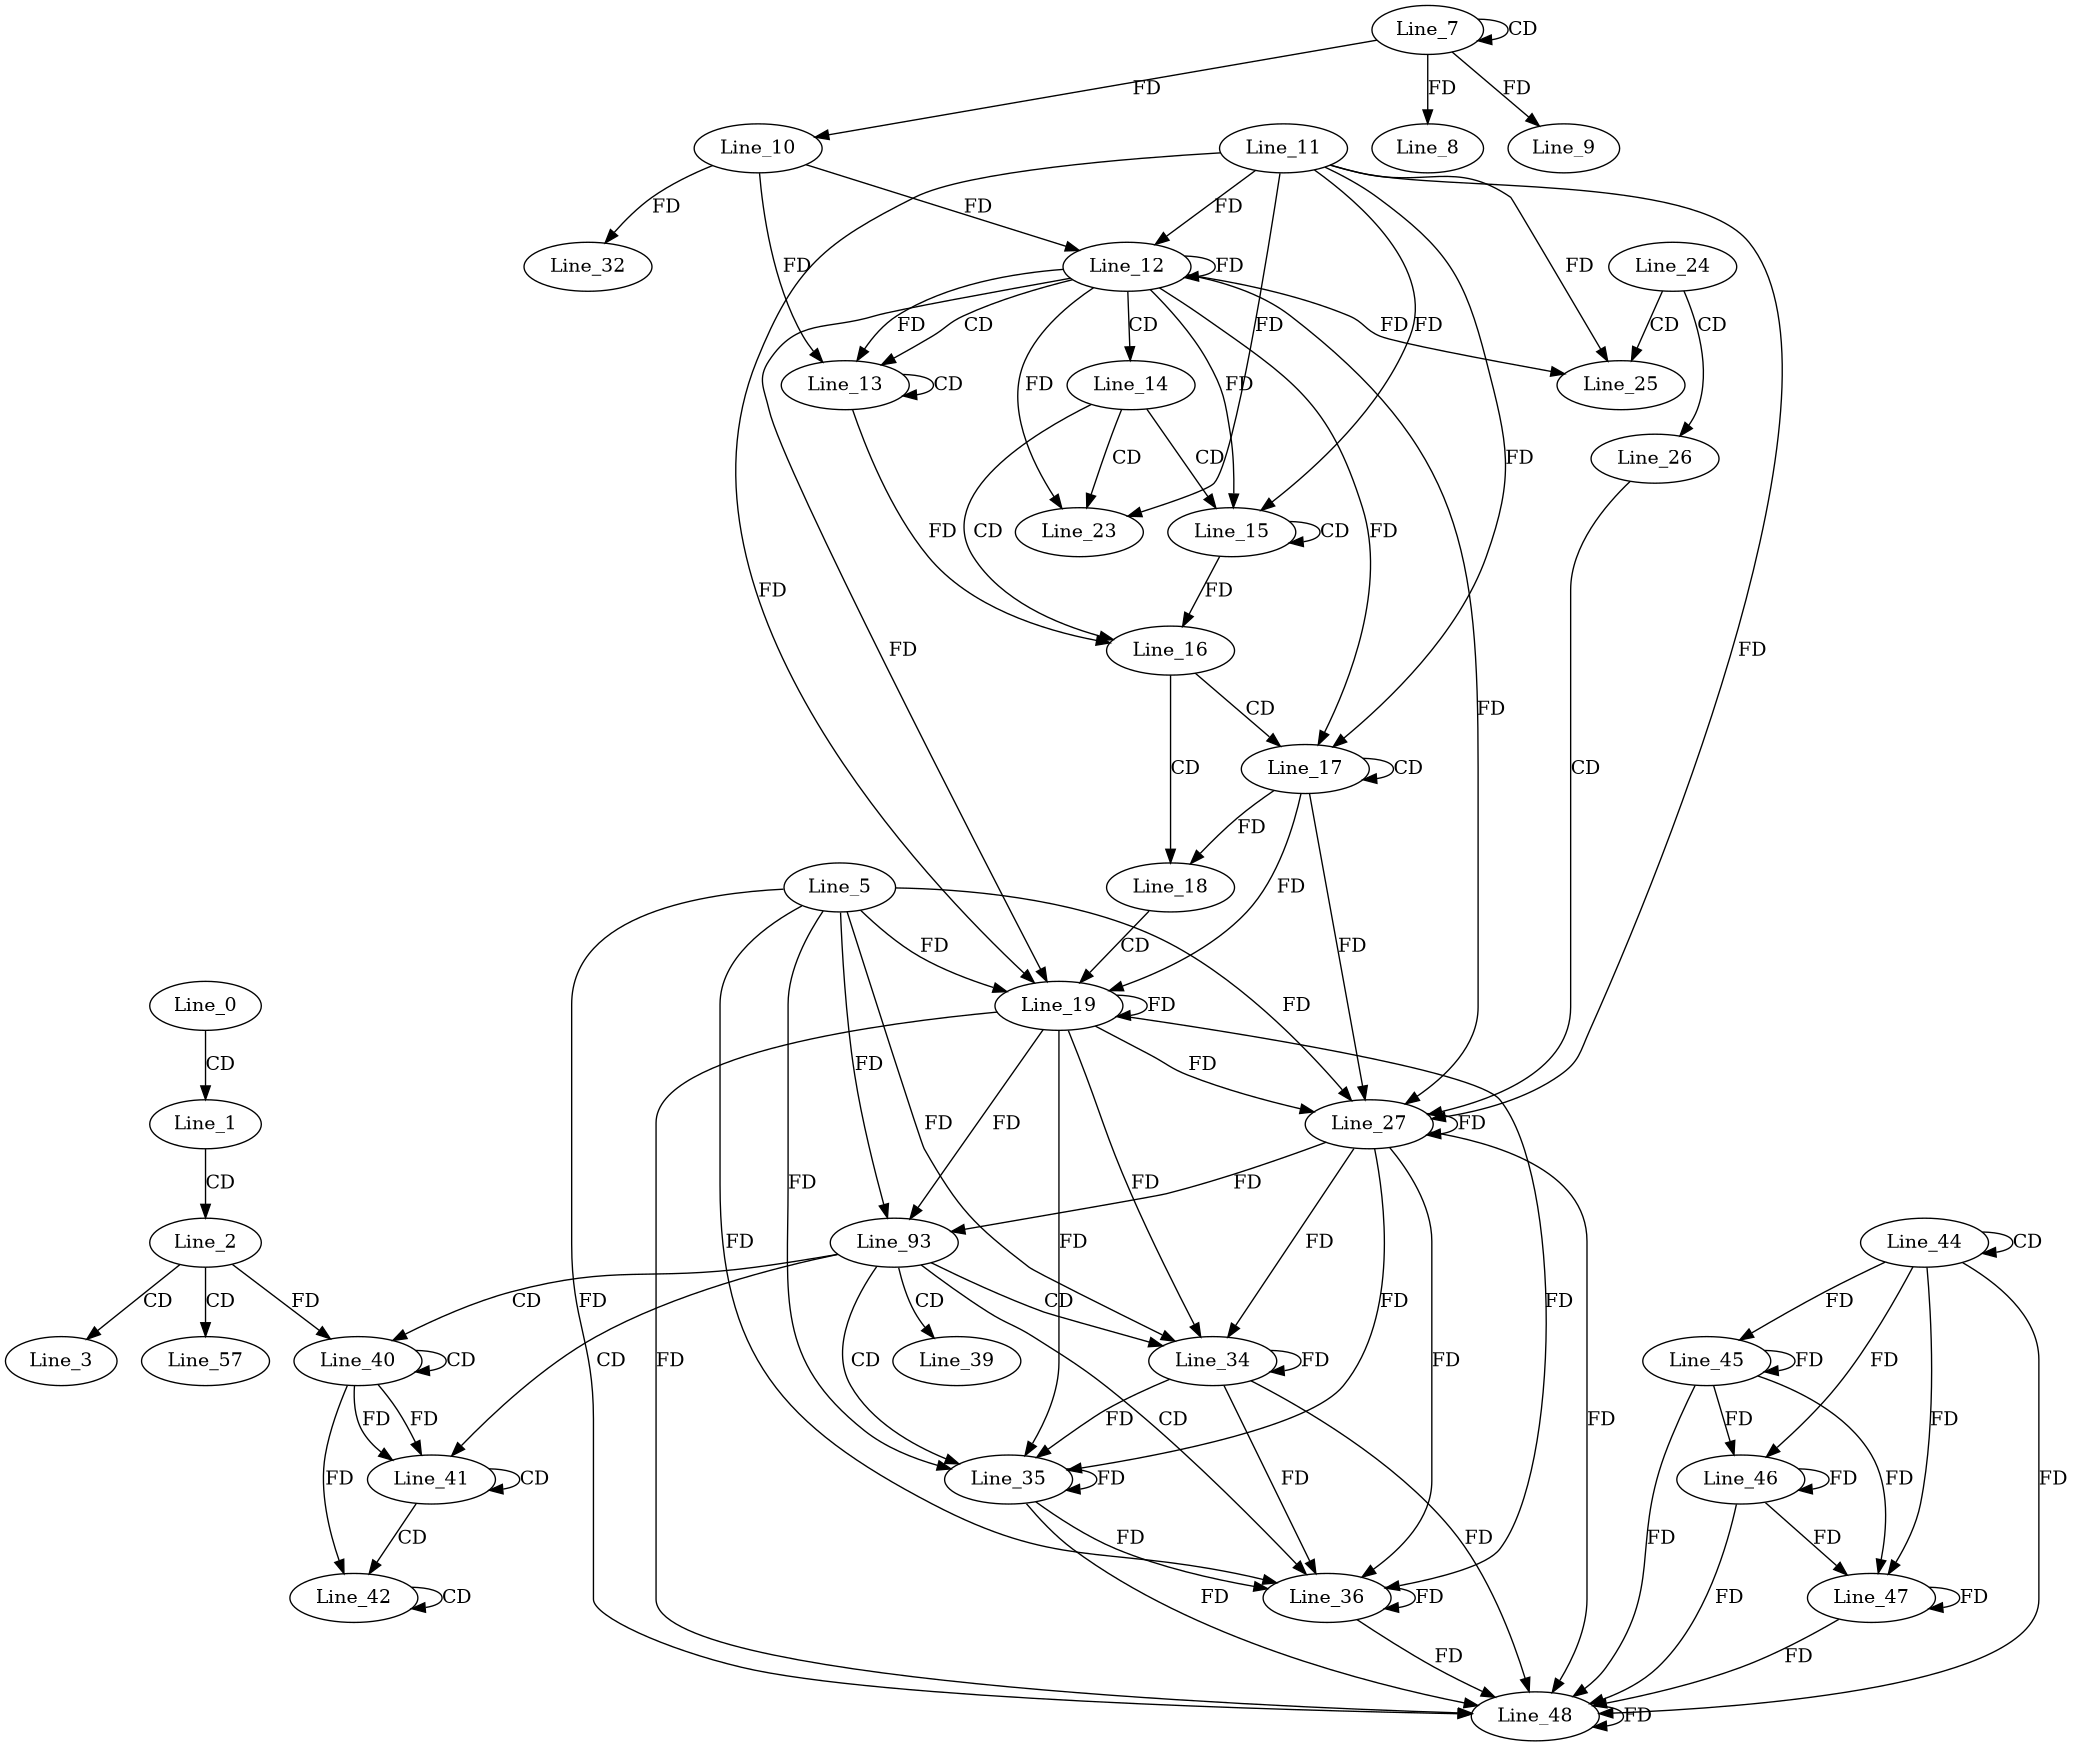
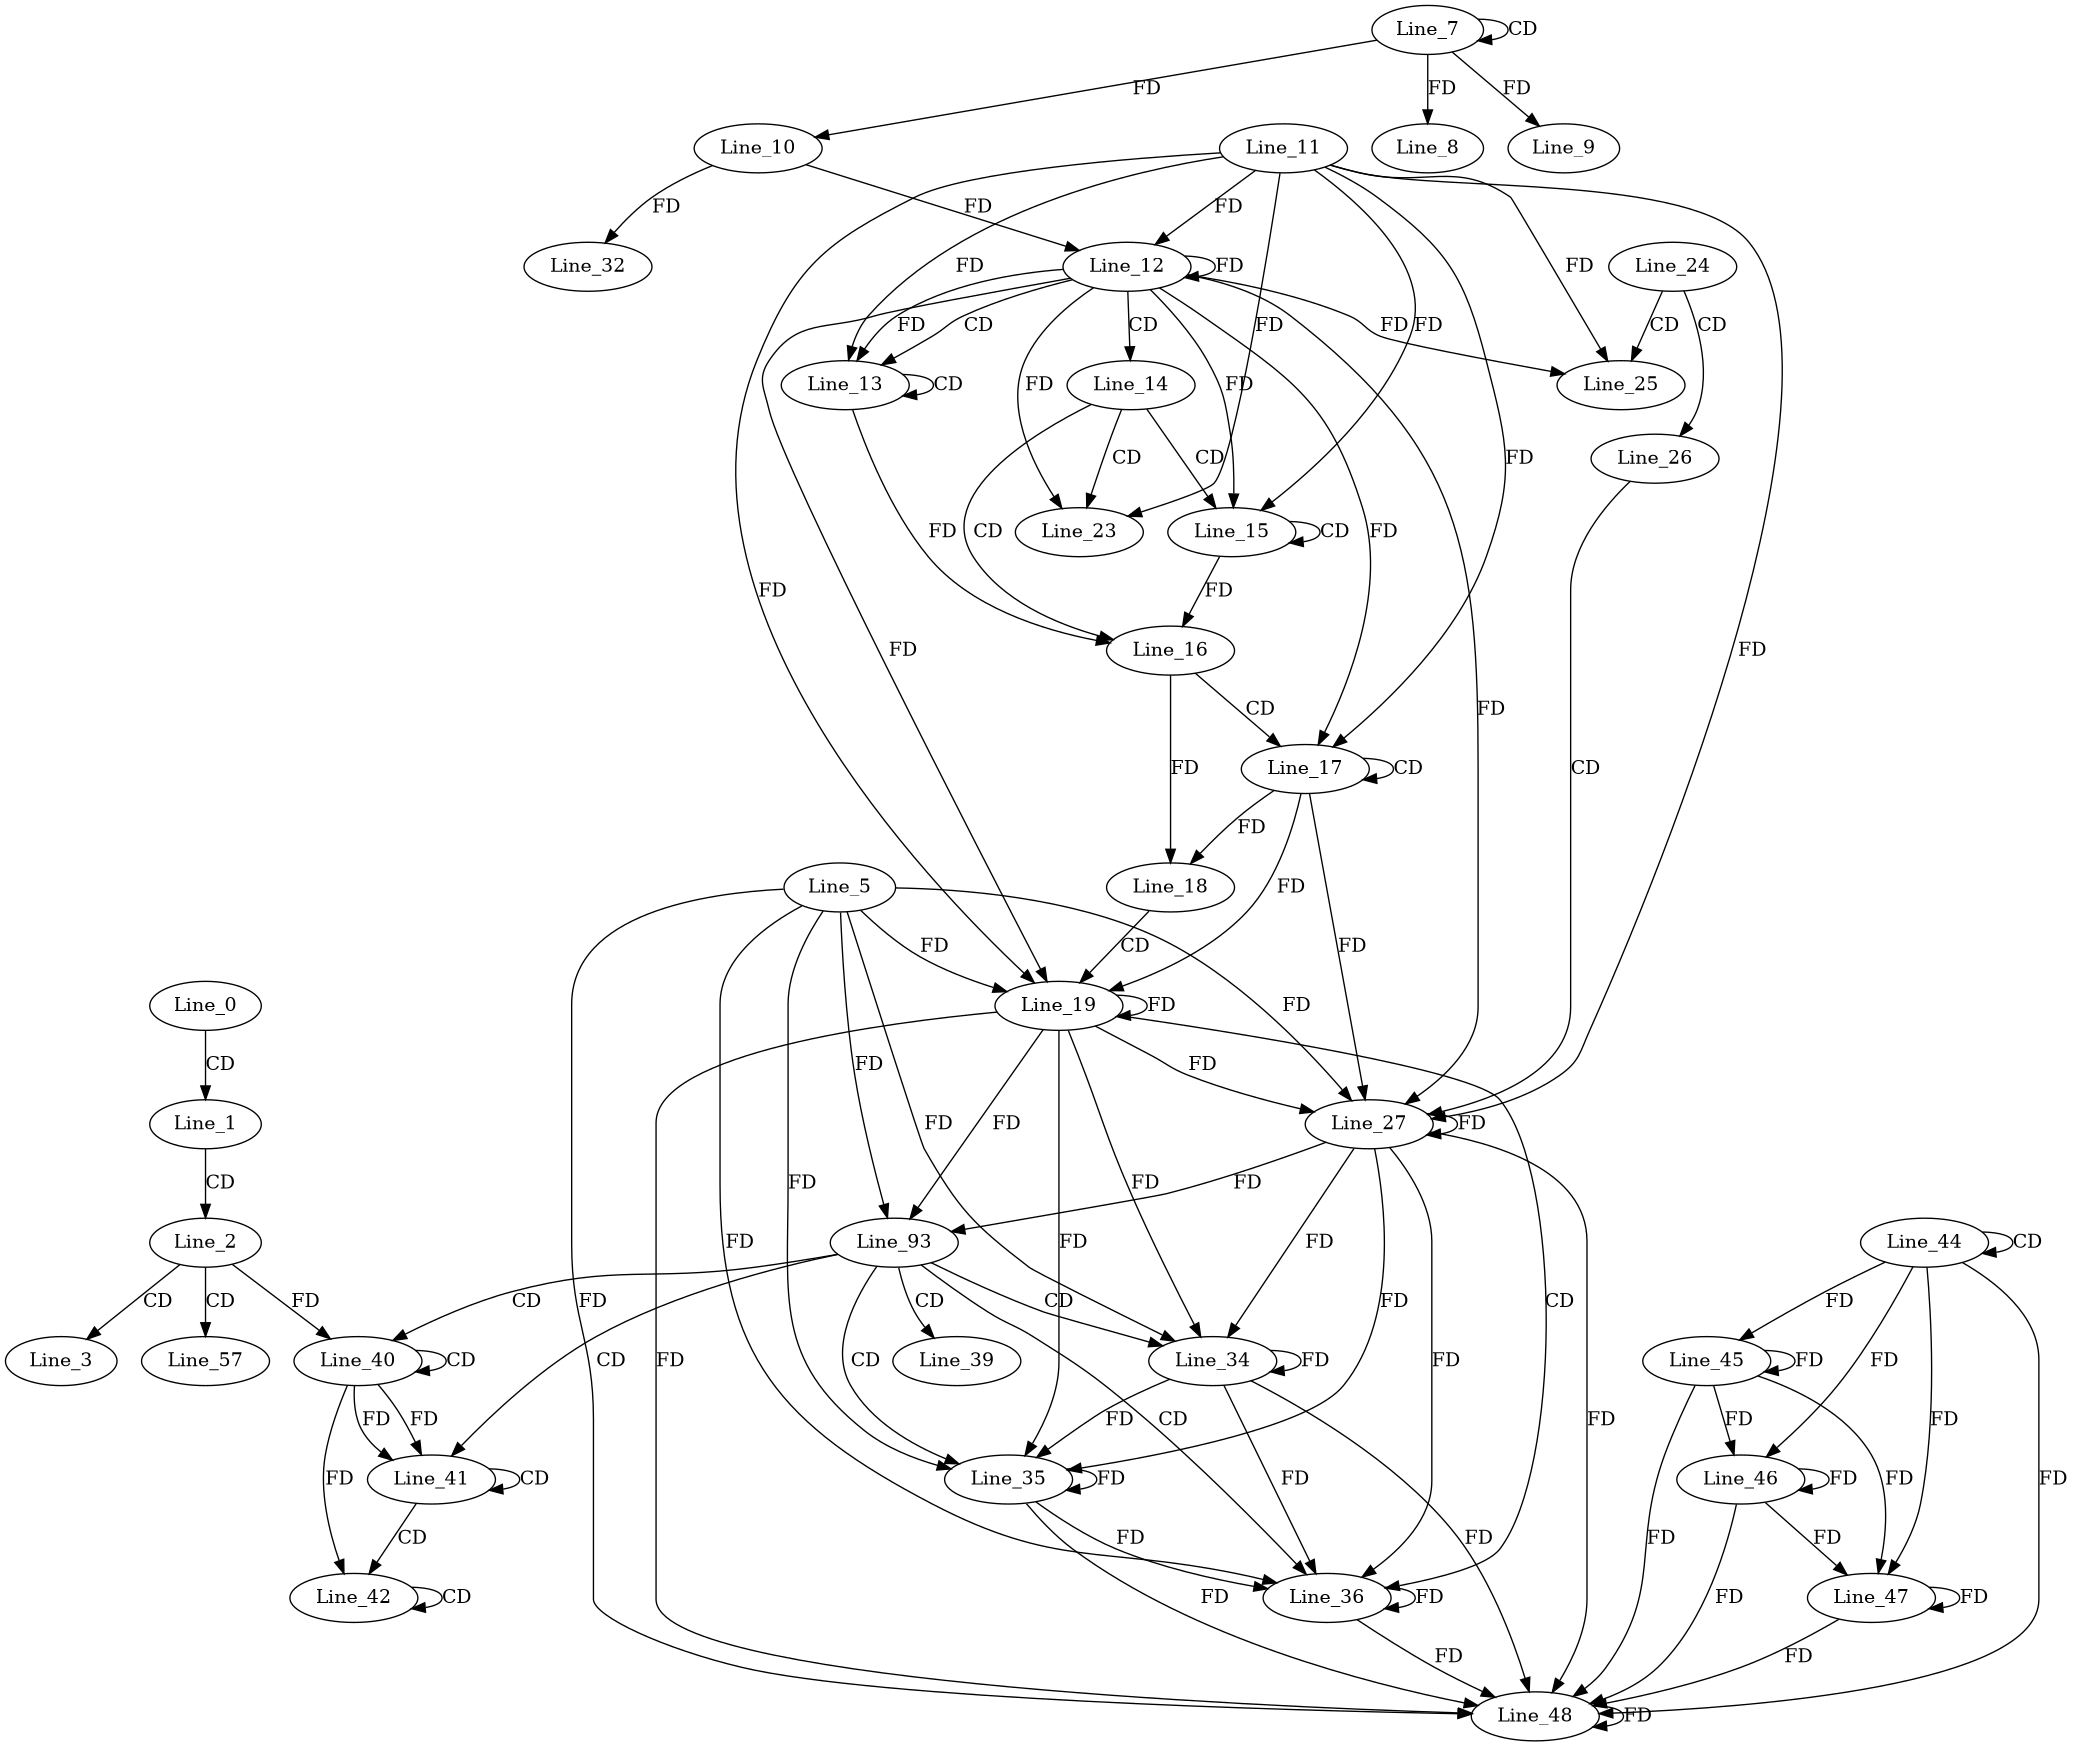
(775, 266) -> (1016, 215)
(1186, 769) -> (1186, 769)
(1560, 1302) -> (1560, 1302)
